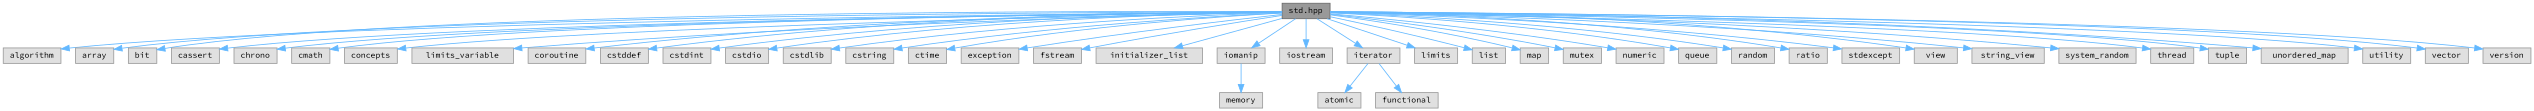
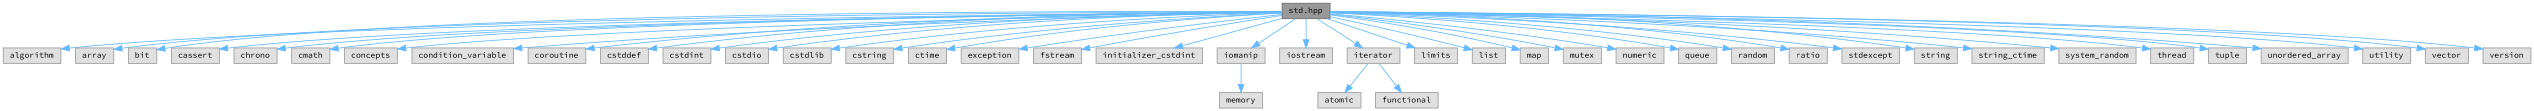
(463, 56) -> (463, 56)
(1149, 56) -> (1149, 56)
(1936, 56) -> (1936, 56)
(2008, 56) -> (2008, 56)
(2305, 56) -> (2305, 56)
